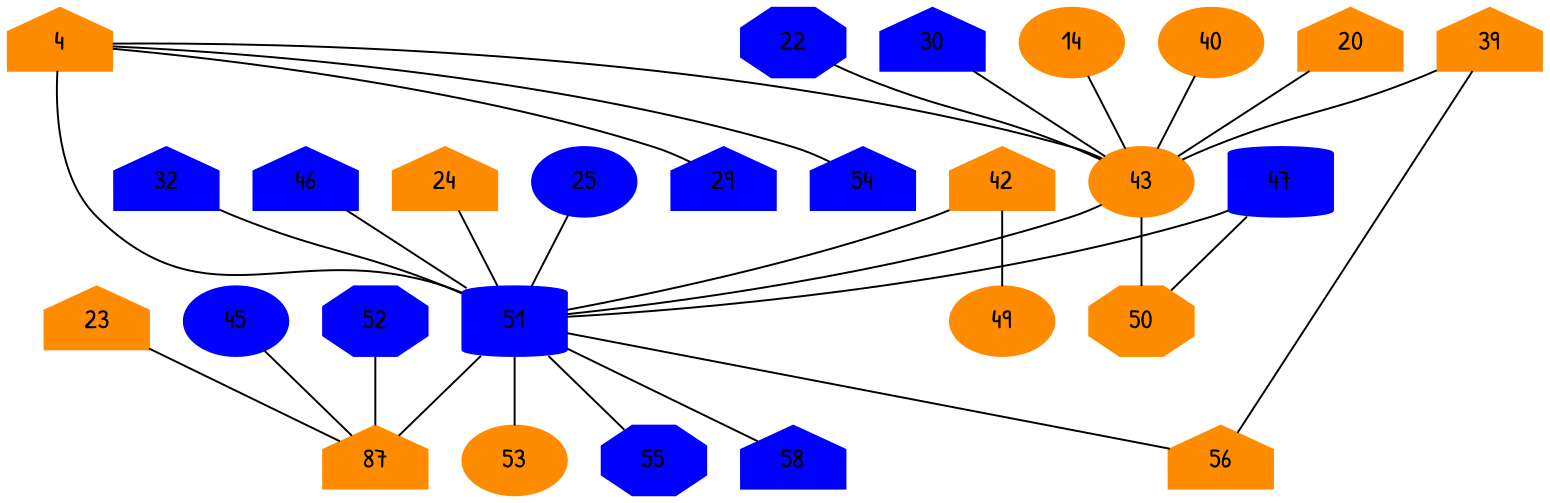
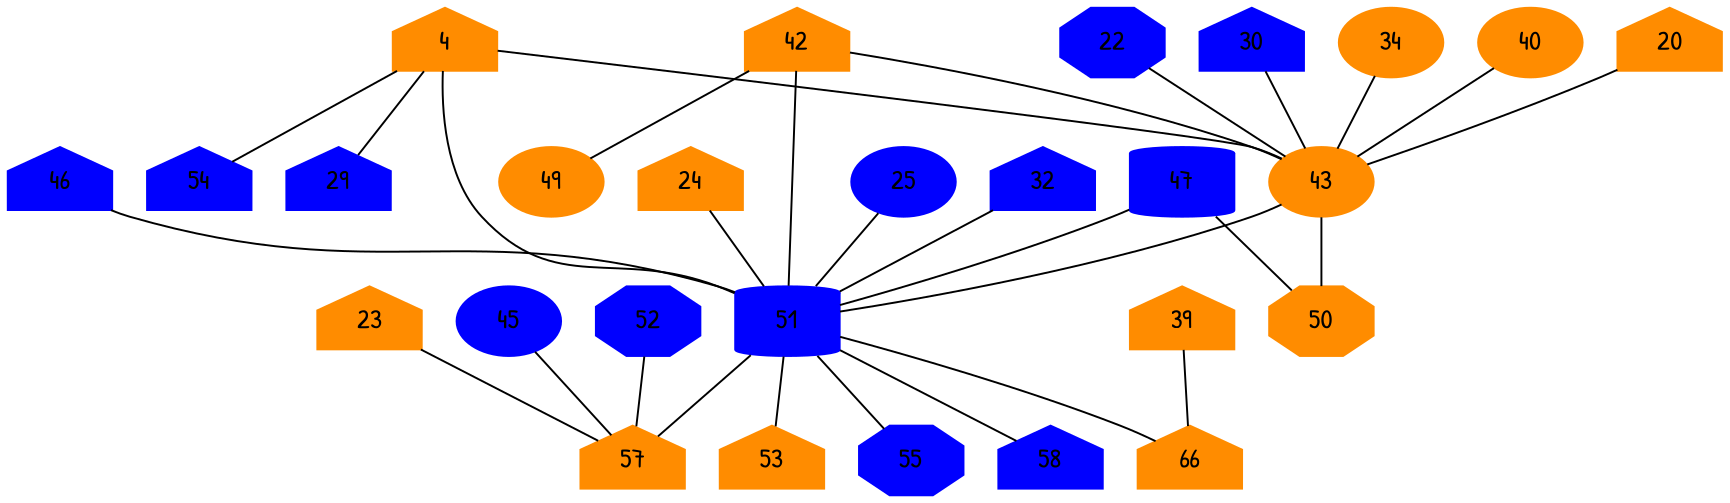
(1072, 43) -> (1391, 43)
(1309, 114) -> (1068, 96)
(375, 460) -> (633, 460)
(515, 460) -> (772, 460)
(1221, 460) -> (1190, 460)
